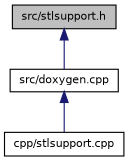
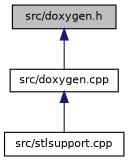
(64, 17) -> (64, 17)
(64, 144) -> (64, 144)
